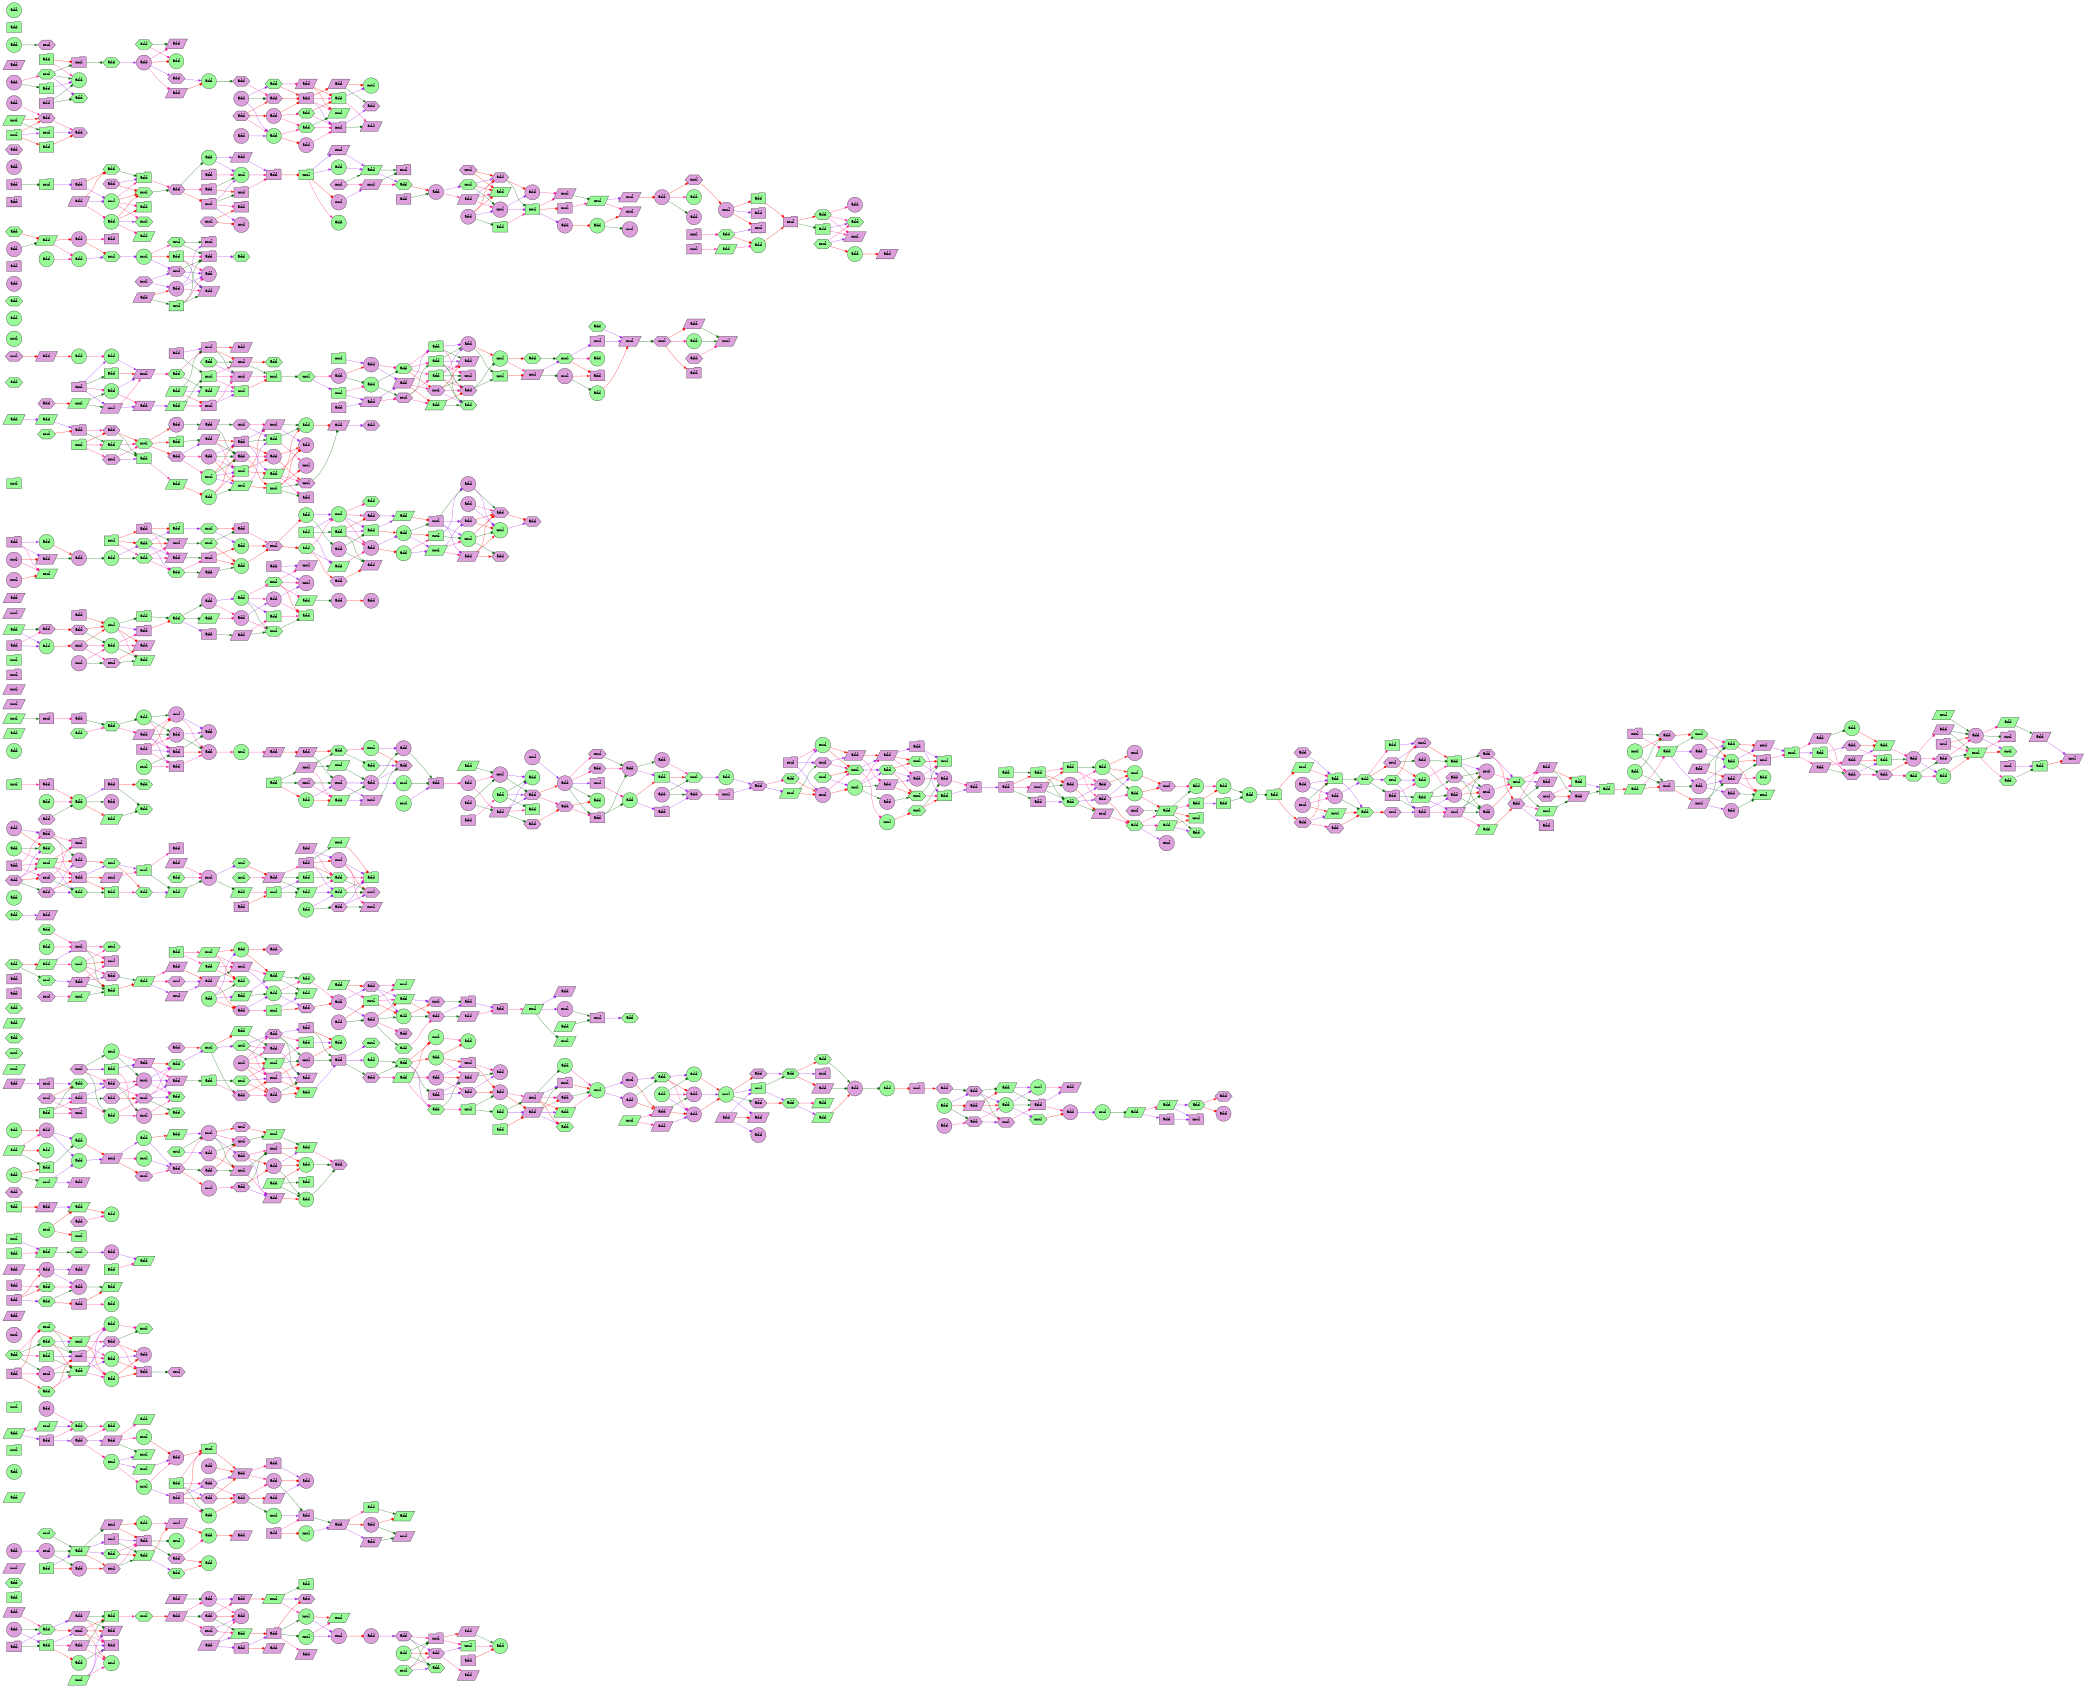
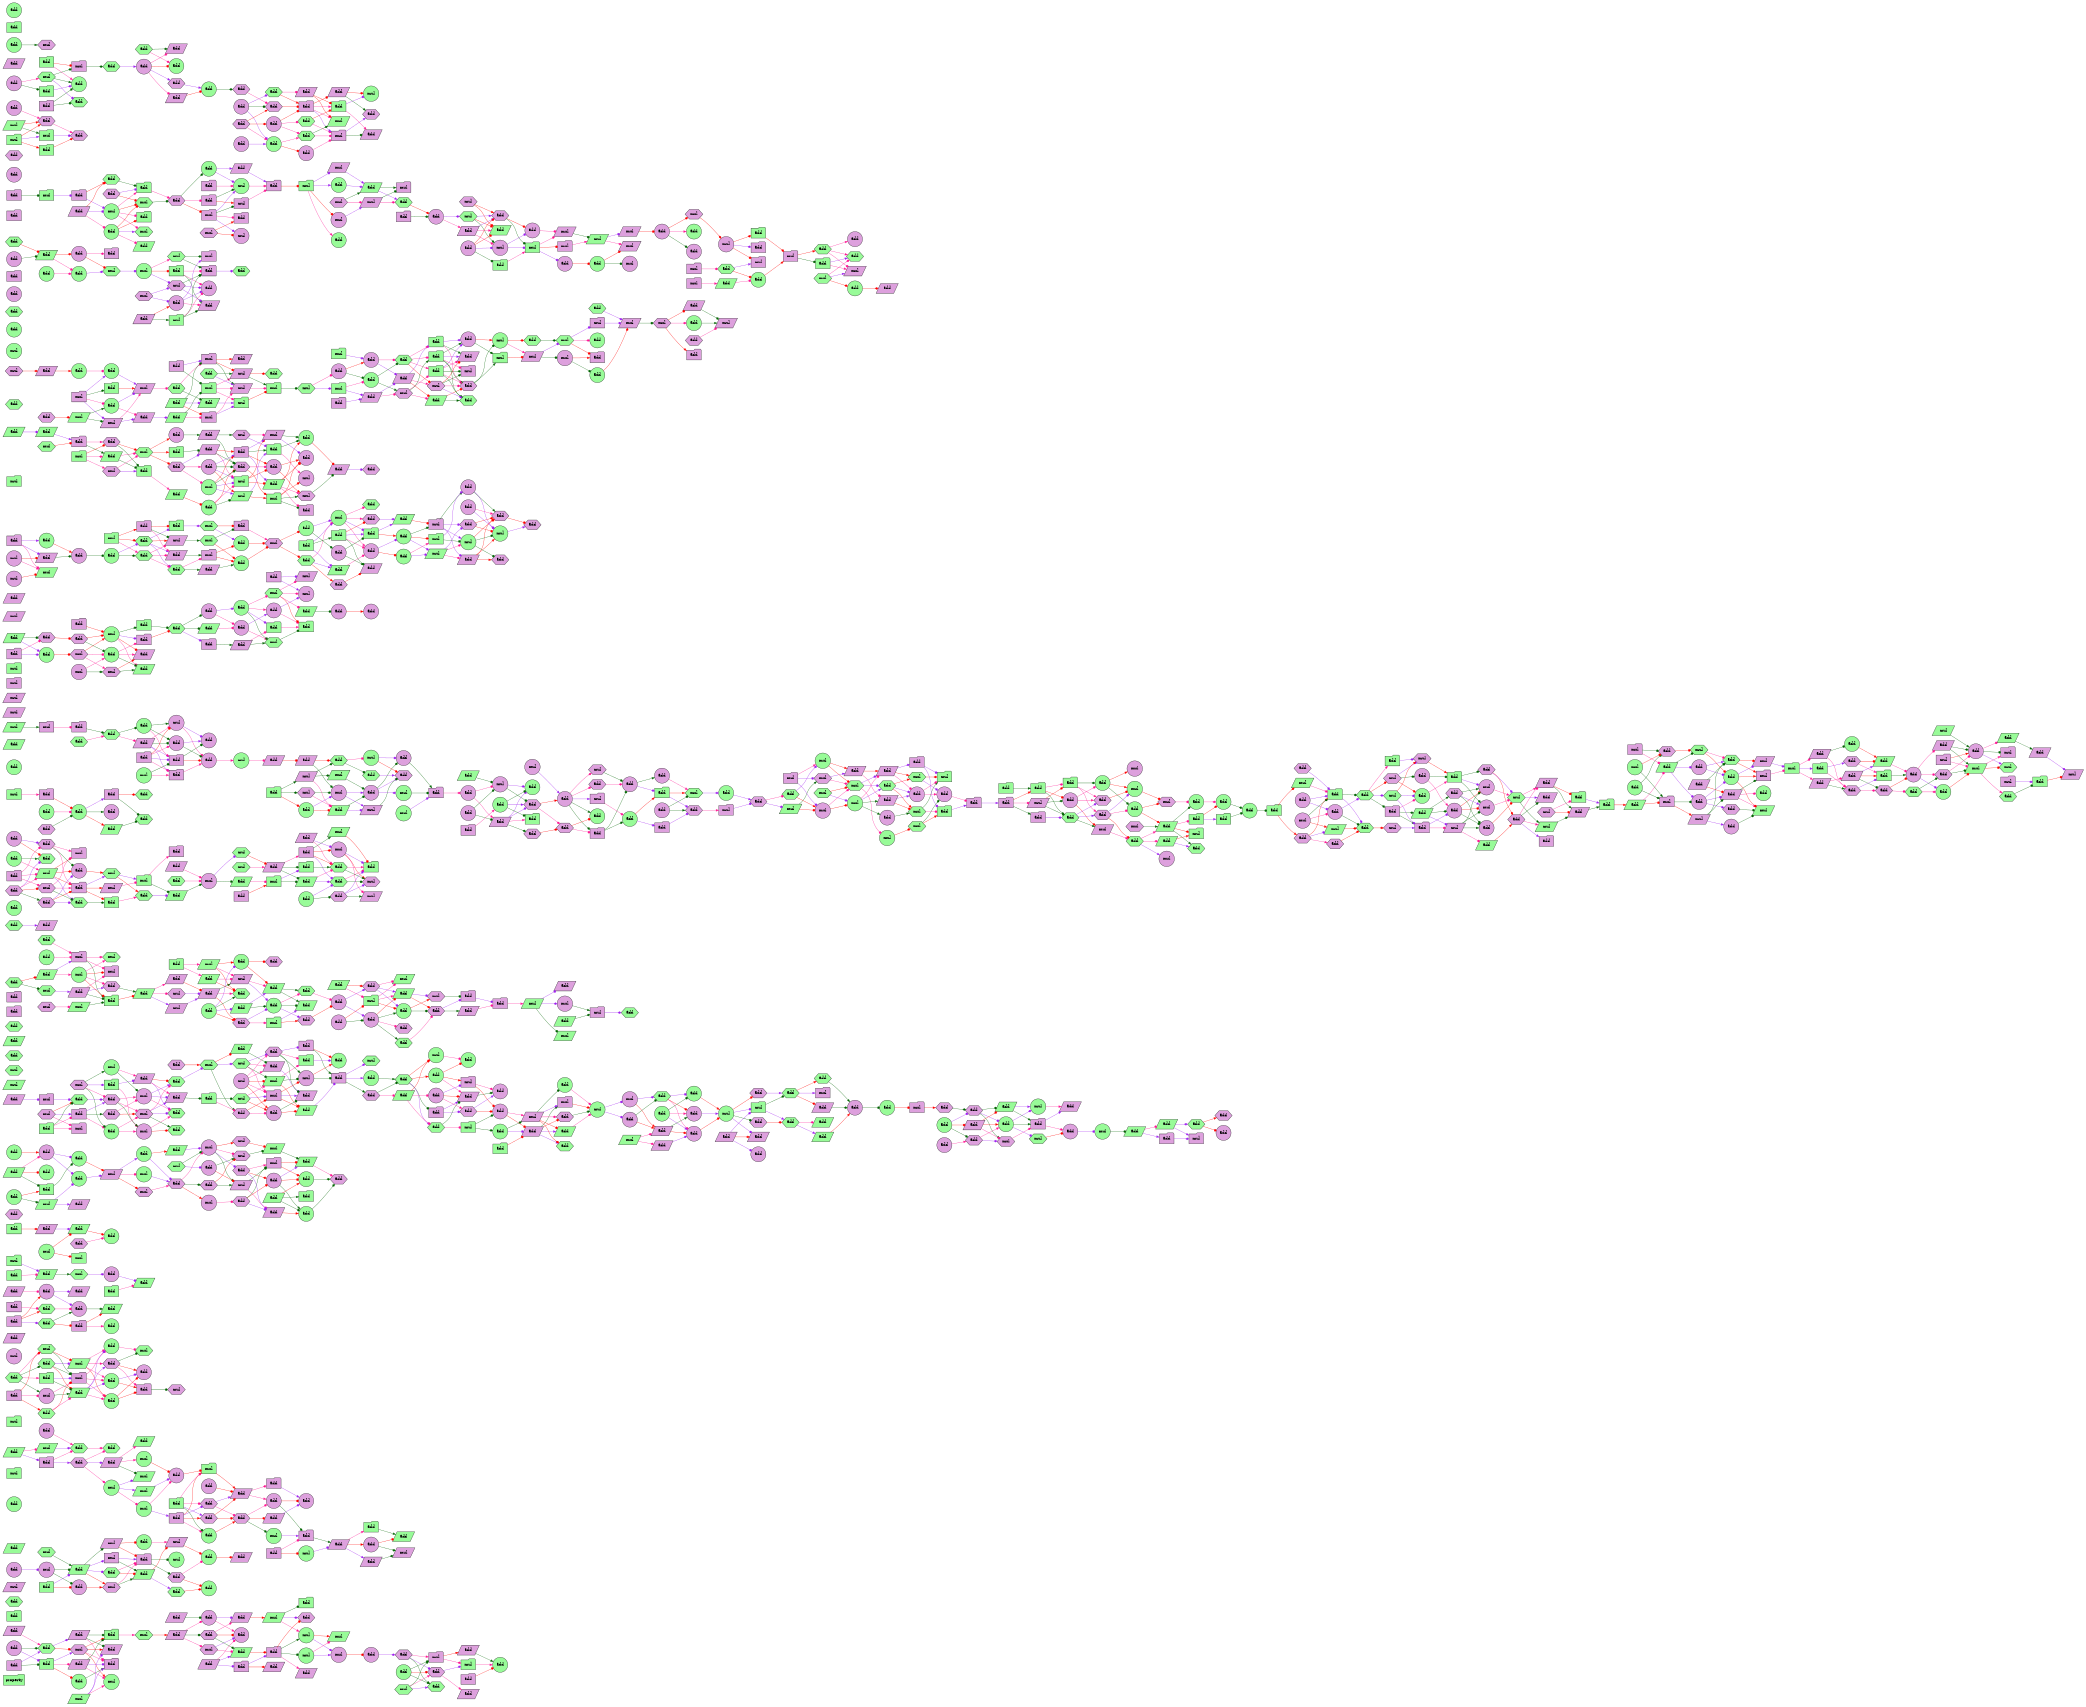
none -> (14, 1680)
